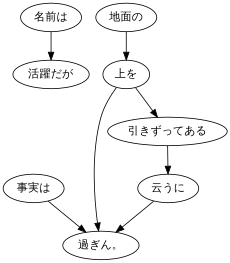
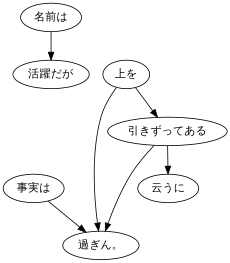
(126, 17) -> none
(138, 214) -> (127, 182)
